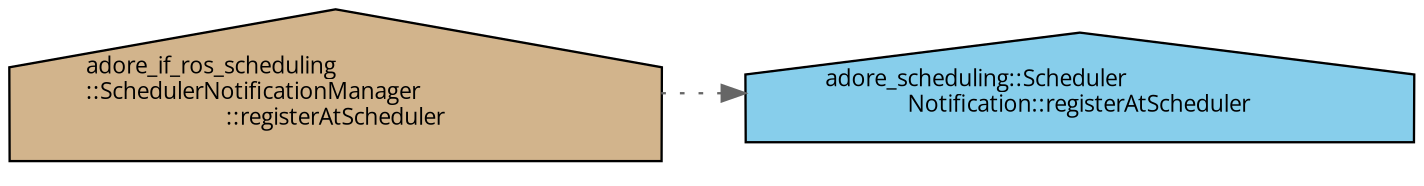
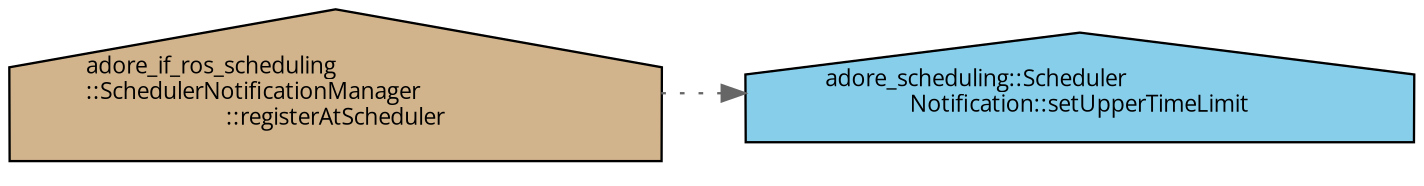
(1080, 93) -> (1080, 93)
